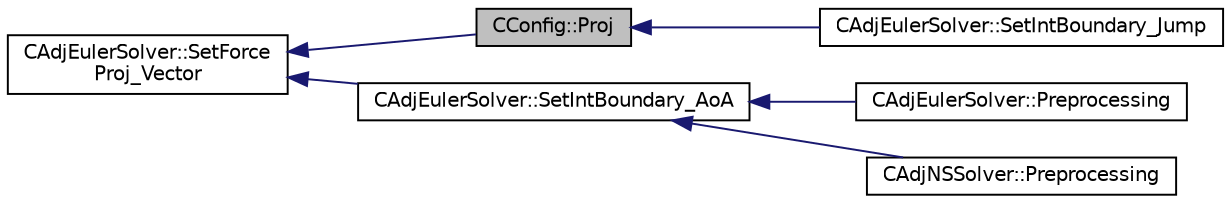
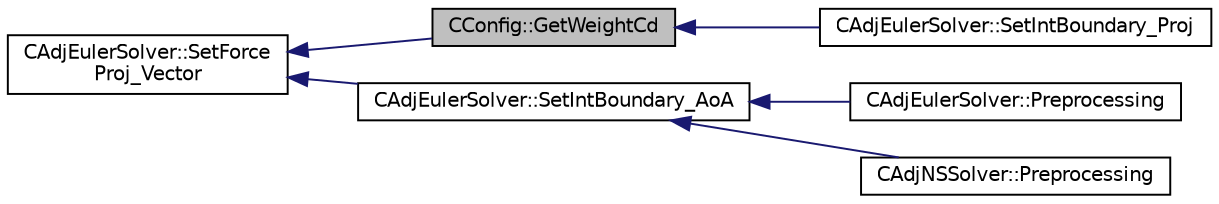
(554, 27) -> (554, 27)
(1022, 27) -> (1016, 27)
